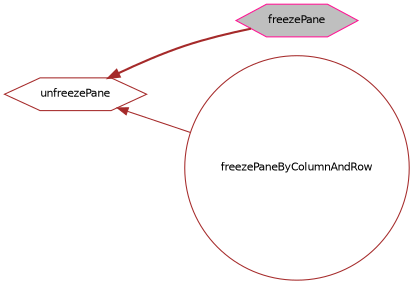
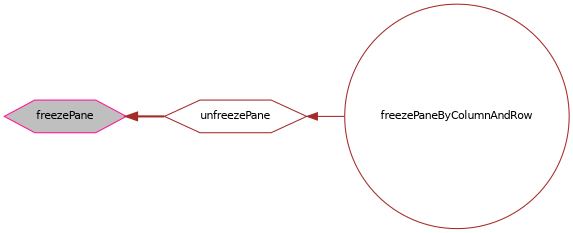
(183, 46) -> (151, 116)
